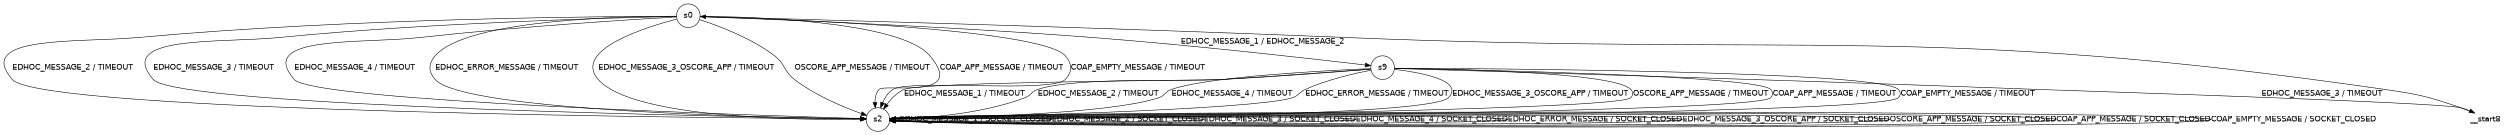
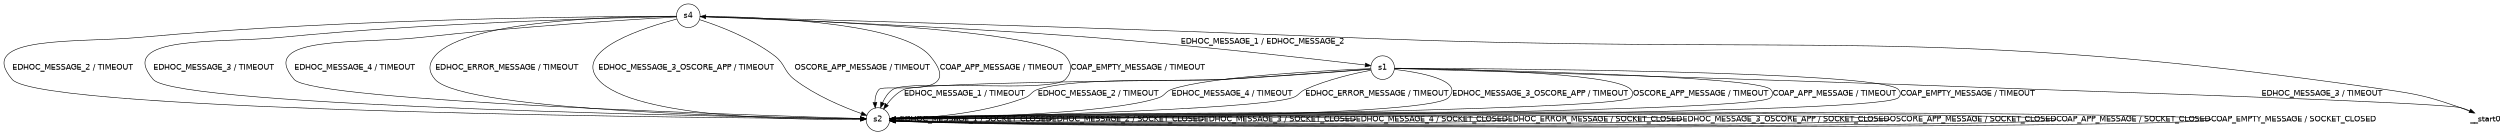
(688, 16) -> (688, 16)
(1383, 68) -> (1383, 68)
(2485, 120) -> (2485, 120)
